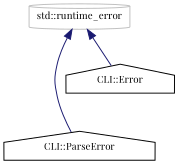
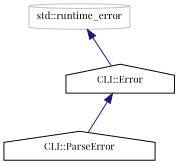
(55, 85) -> (98, 117)
